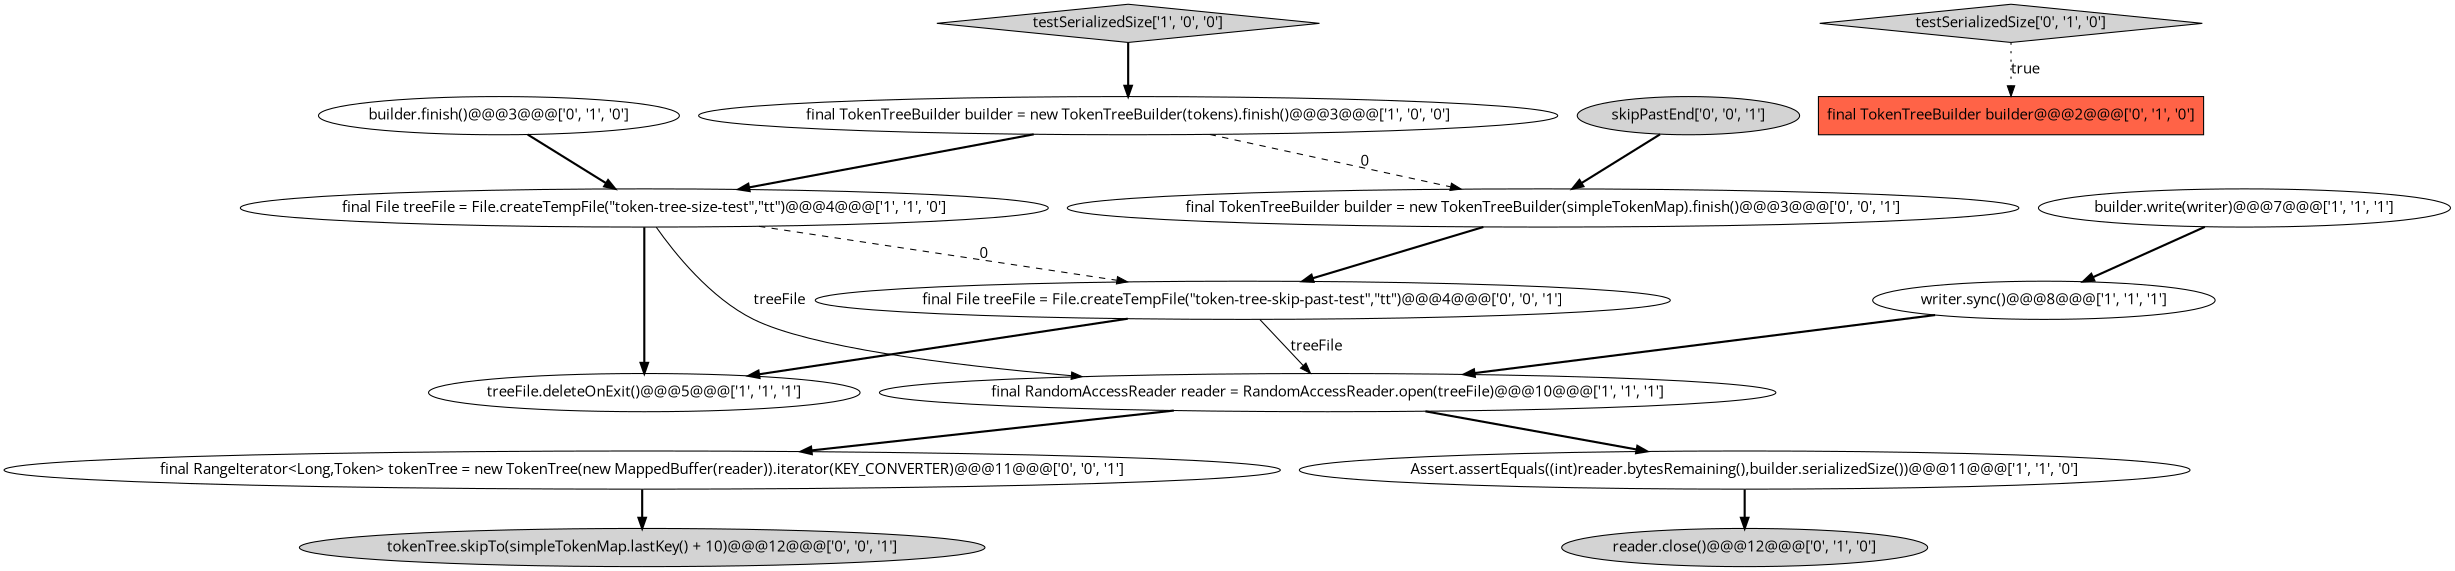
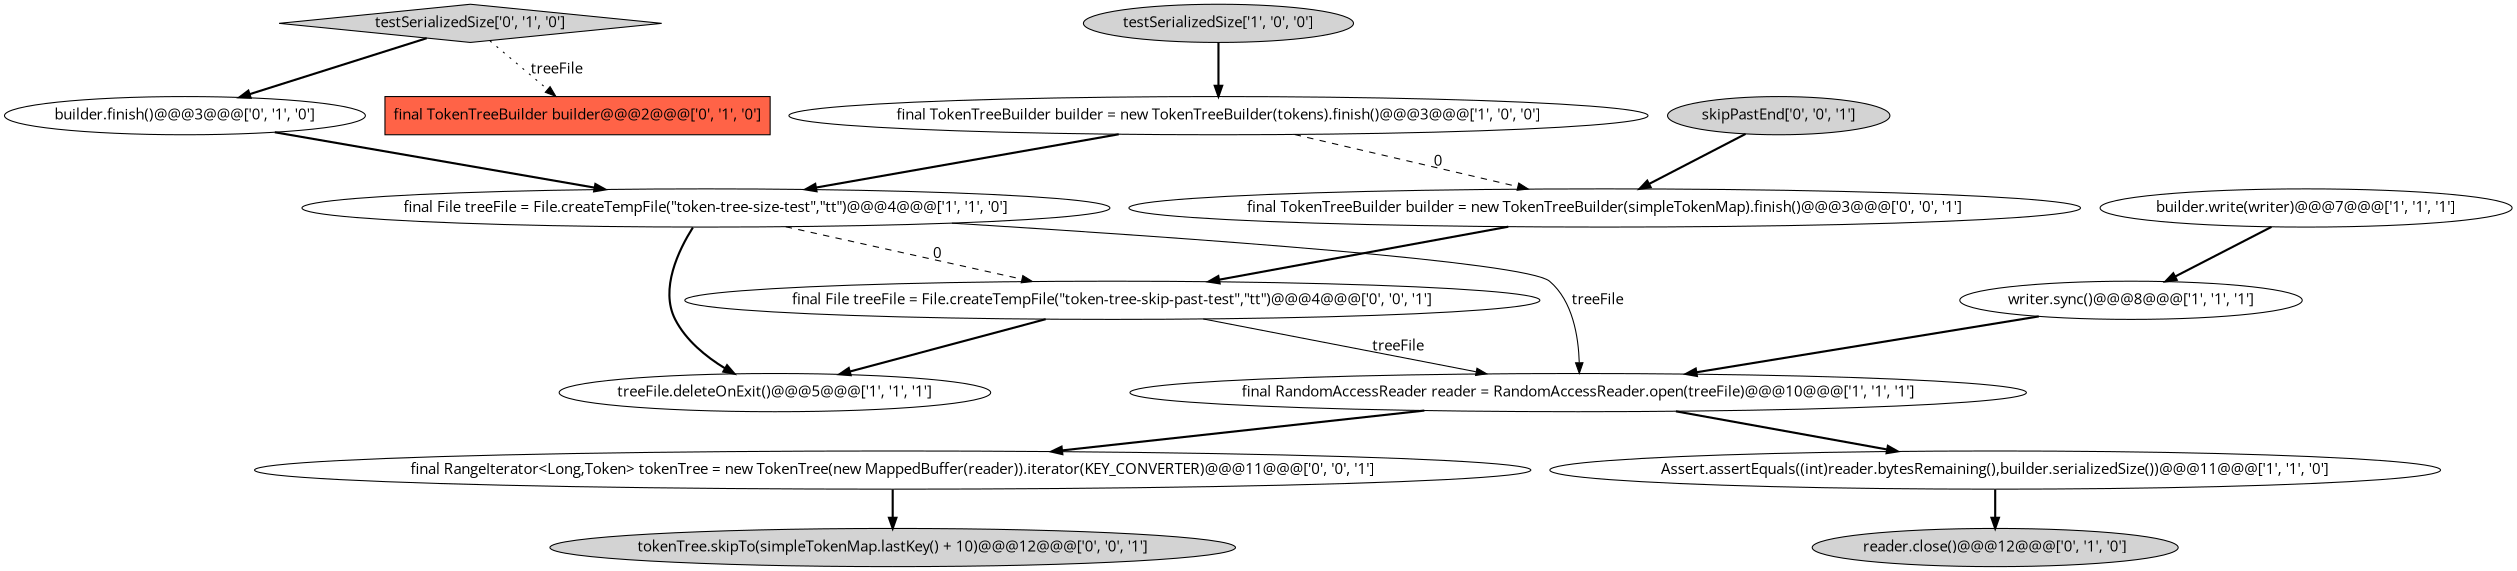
(1128, 23) -> (1218, 23)
none -> (338, 66)
(2026, 70) -> (557, 70)
